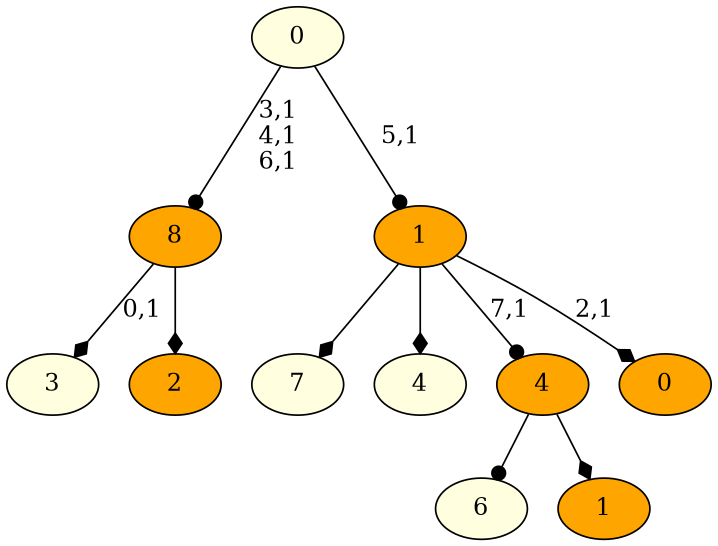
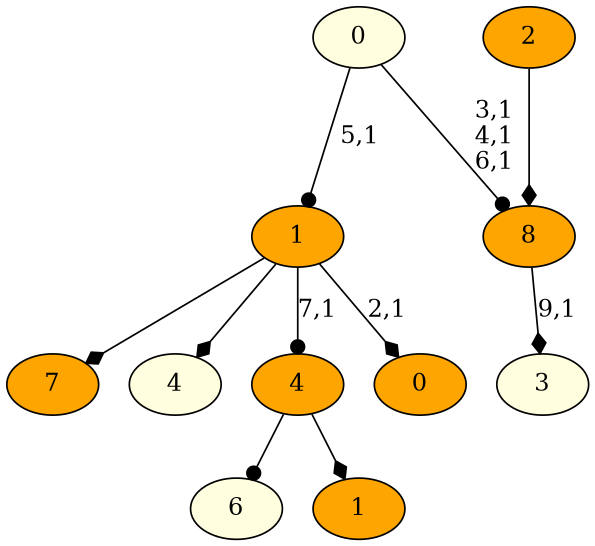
(175, 300) -> (529, 127)
(142, 311) -> (557, 311)
(298, 385) -> (53, 385)
